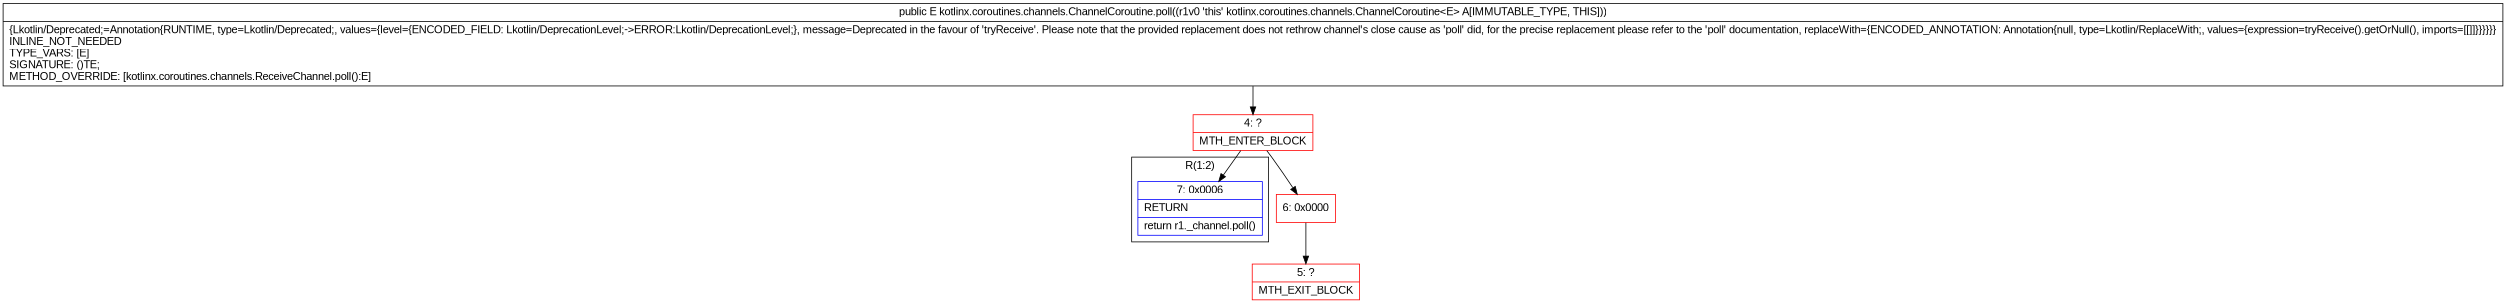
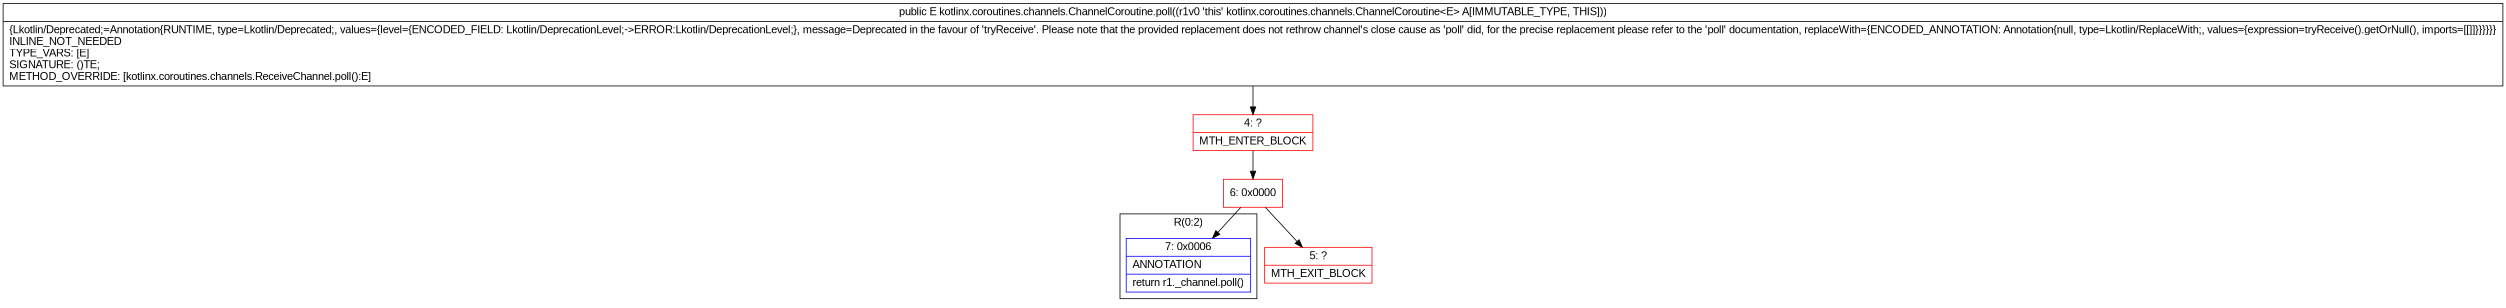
(1232, 163) -> (1229, 220)
(1200, 166) -> (1188, 223)
(1166, 208) -> (1167, 265)
